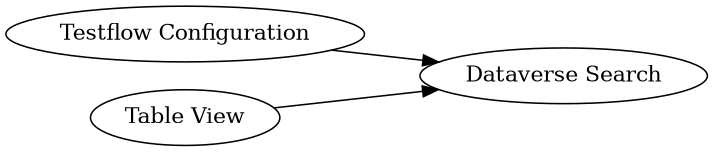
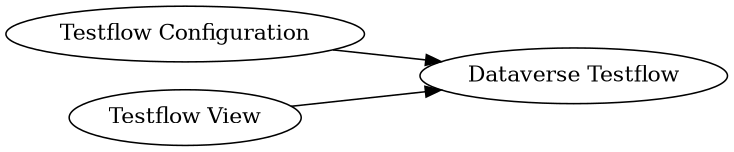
(564, 76) -> (574, 76)
(185, 118) -> (185, 118)
